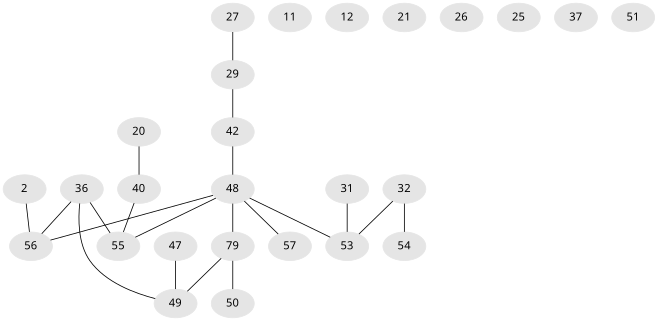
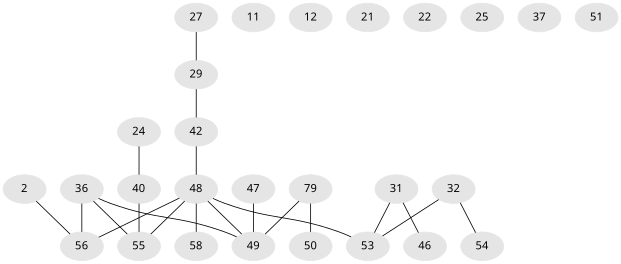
(462, 17) -> (425, 17)
(139, 132) -> (139, 132)
(233, 218) -> (225, 218)
(290, 246) -> (196, 246)
none -> (425, 246)
